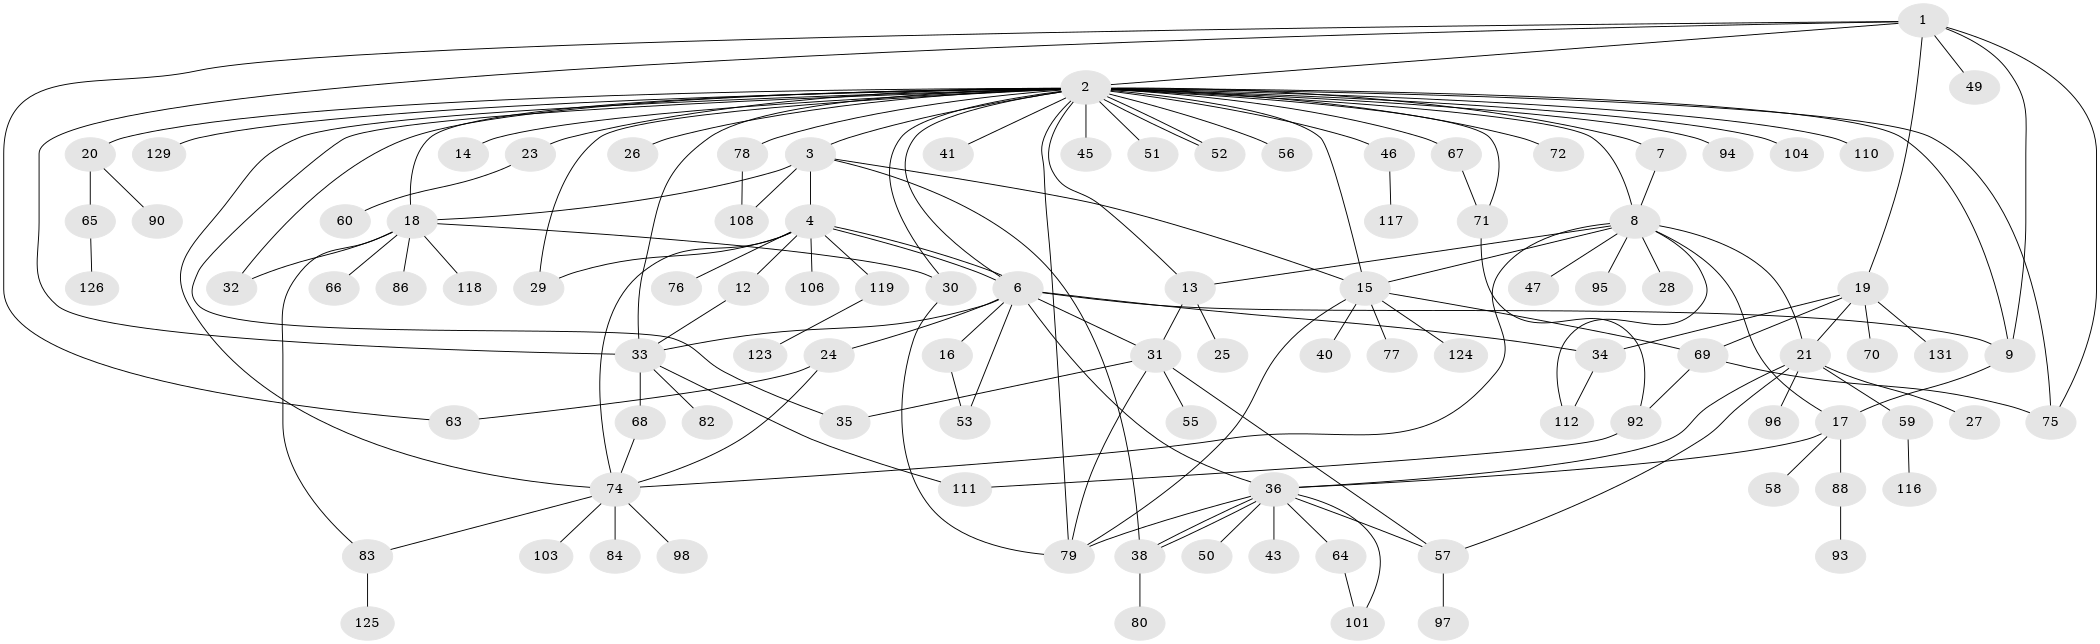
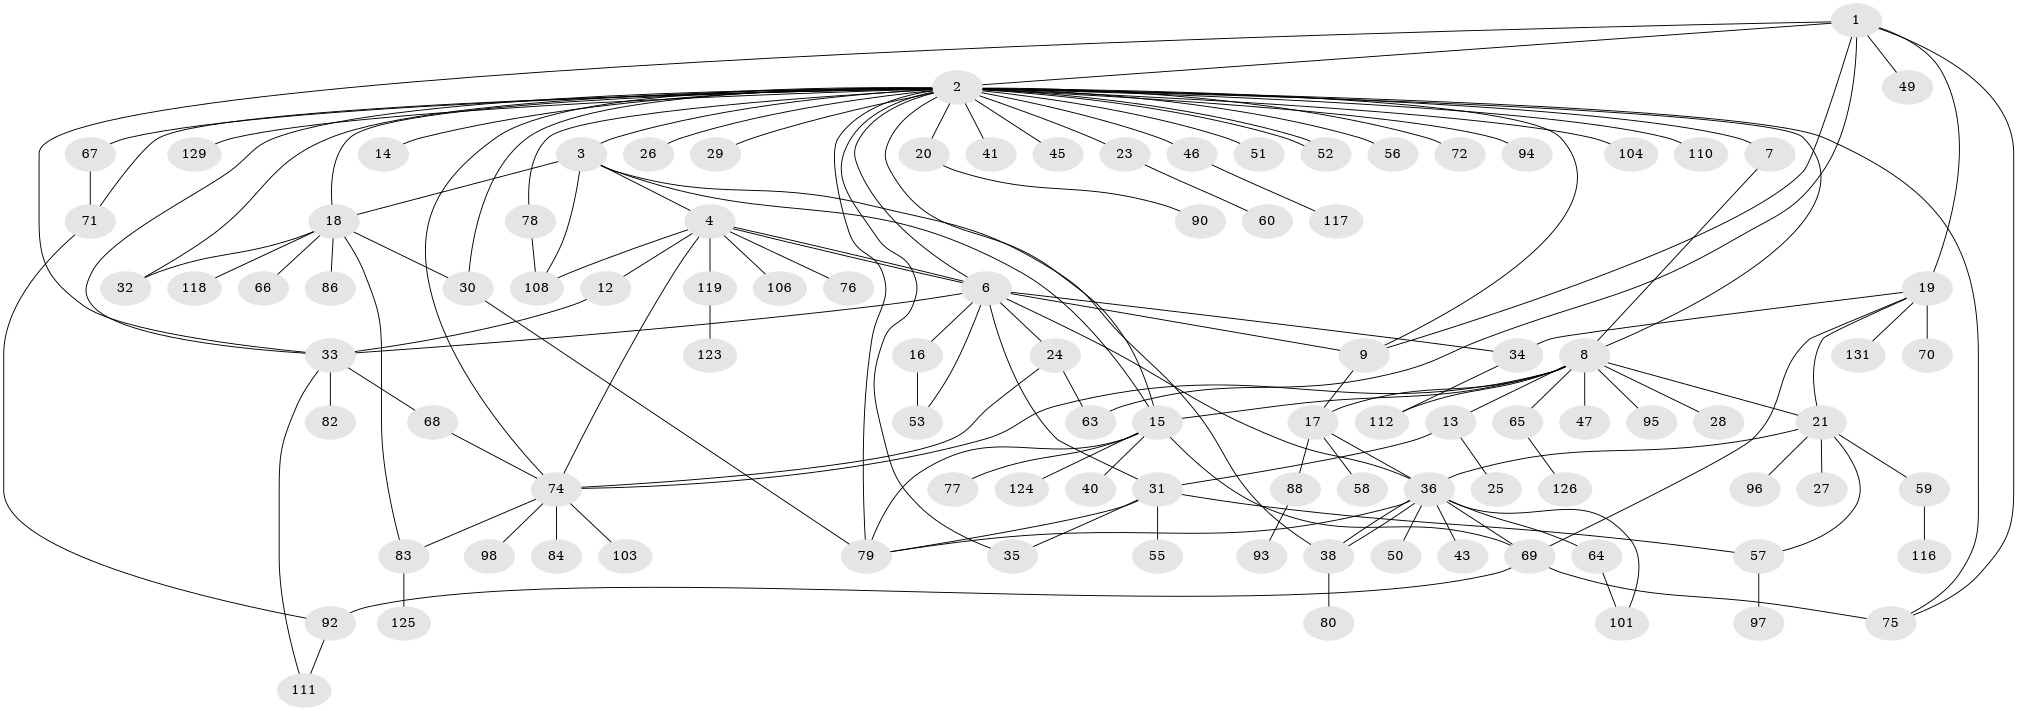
(90, 188) -> (1551, 389)
(1081, 194) -> none
(640, 259) -> (622, 253)
(1372, 527) -> (1475, 520)
